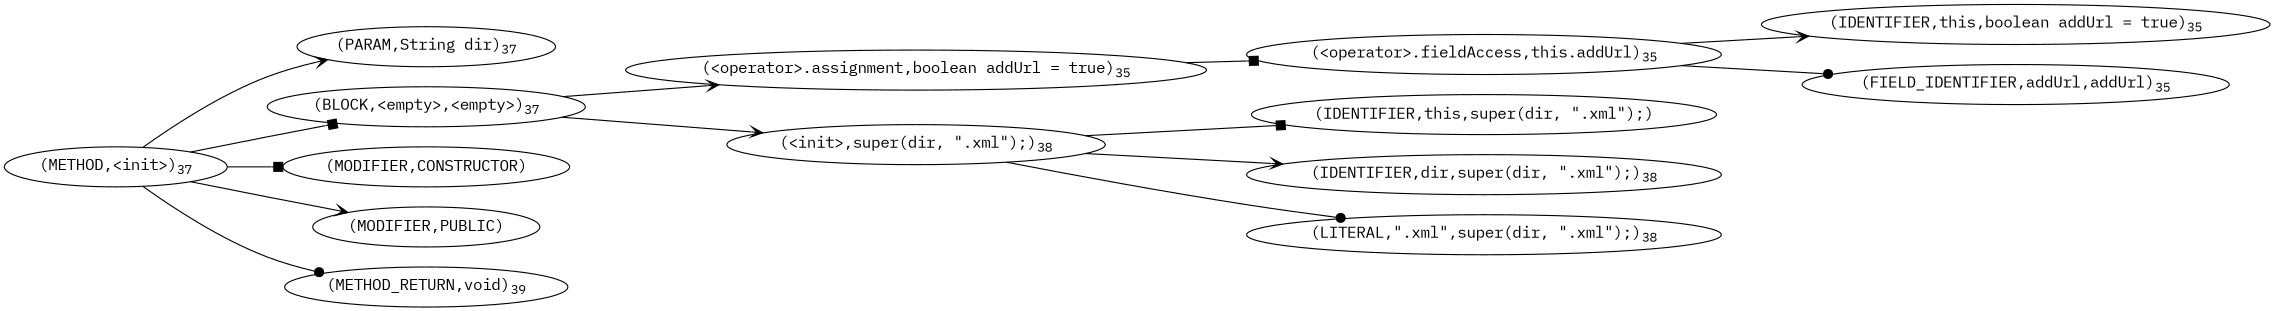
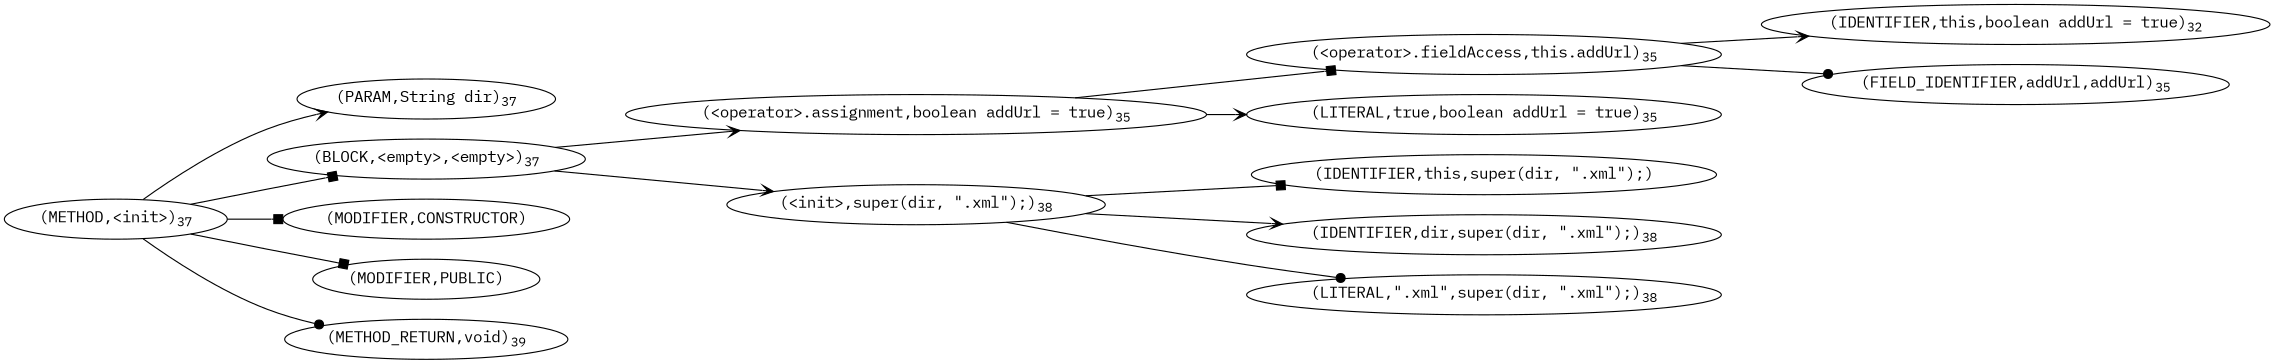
(2195, 23) -> (2195, 23)
none -> (1484, 115)
(264, 196) -> (264, 249)
